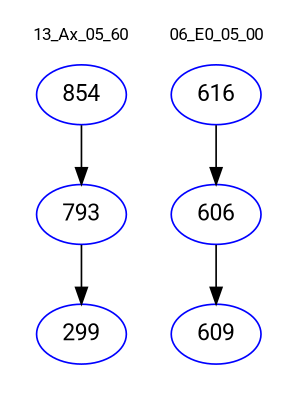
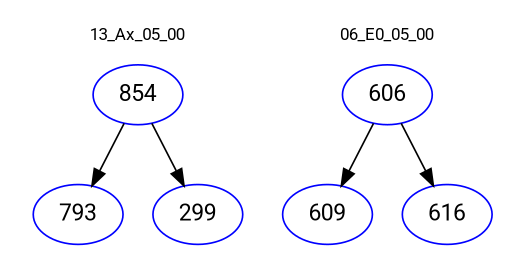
(81, 36) -> (138, 36)
(216, 146) -> (413, 147)
(81, 266) -> (164, 147)
